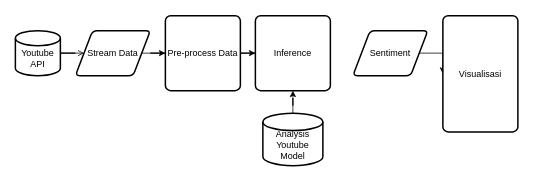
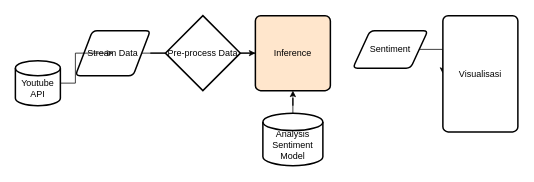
(38, 53) -> (38, 83)
(159, 53) -> (161, 53)
(203, 53) -> (203, 53)
(293, 53) -> (293, 53)
(390, 53) -> (390, 49)
(293, 139) -> (293, 139)
